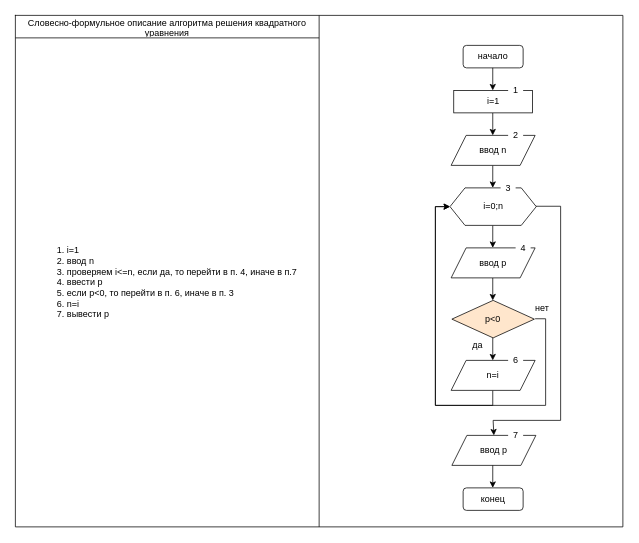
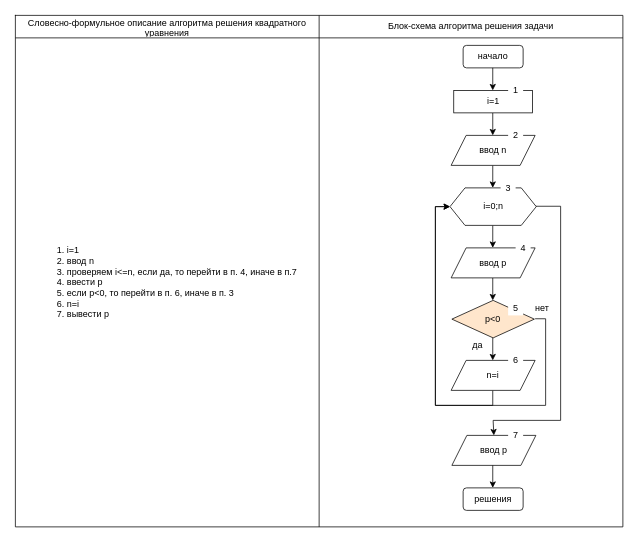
none -> (471, 27)
none -> (516, 308)
(493, 499) -> (493, 499)
